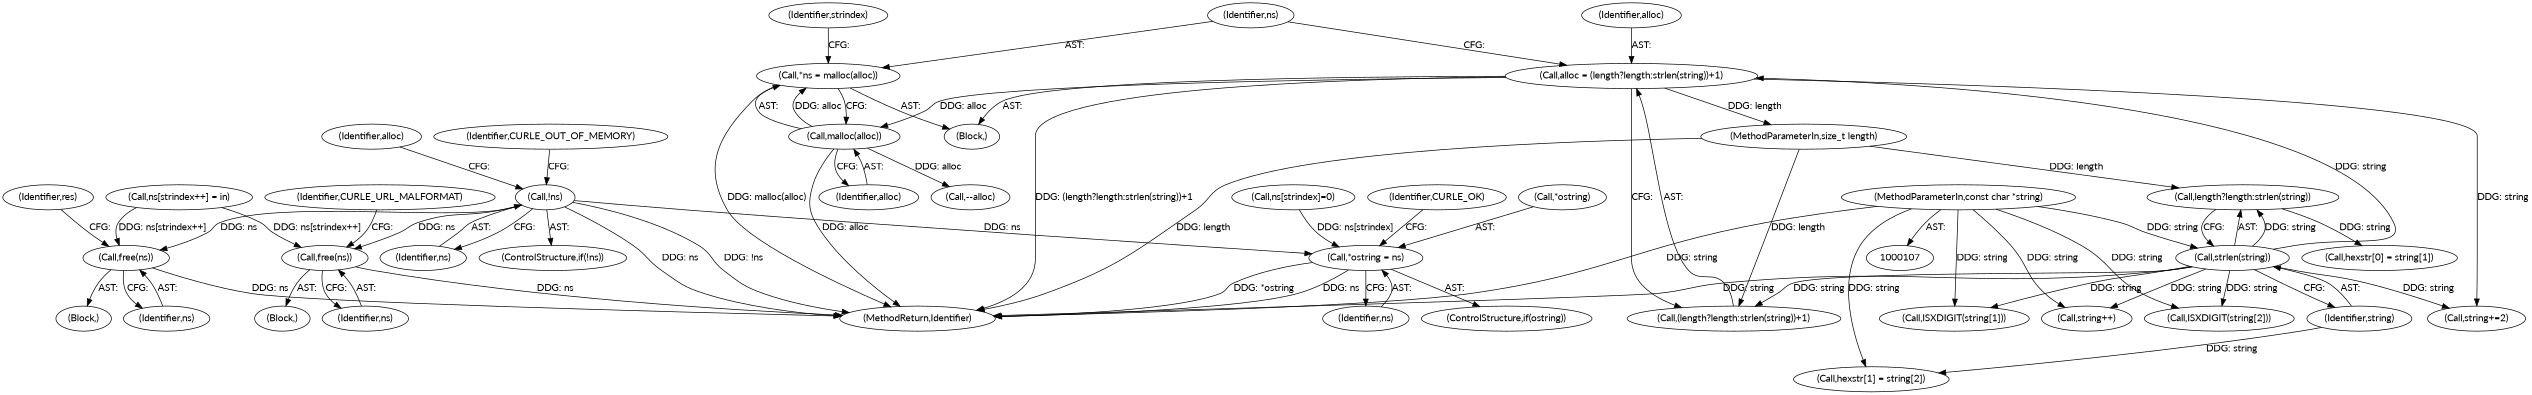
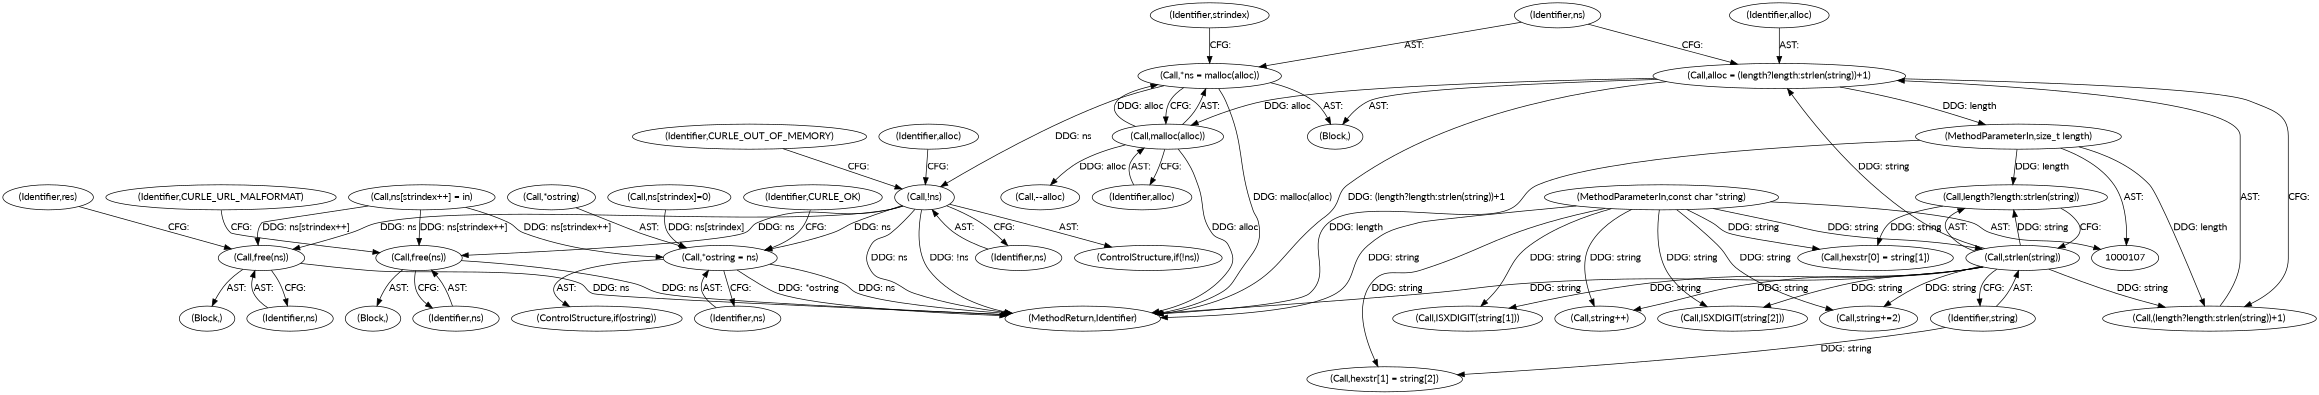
(2199, 96) -> (1739, 270)
none -> (1052, 127)
none -> (2111, 181)
none -> (1747, 237)
none -> (558, 243)
